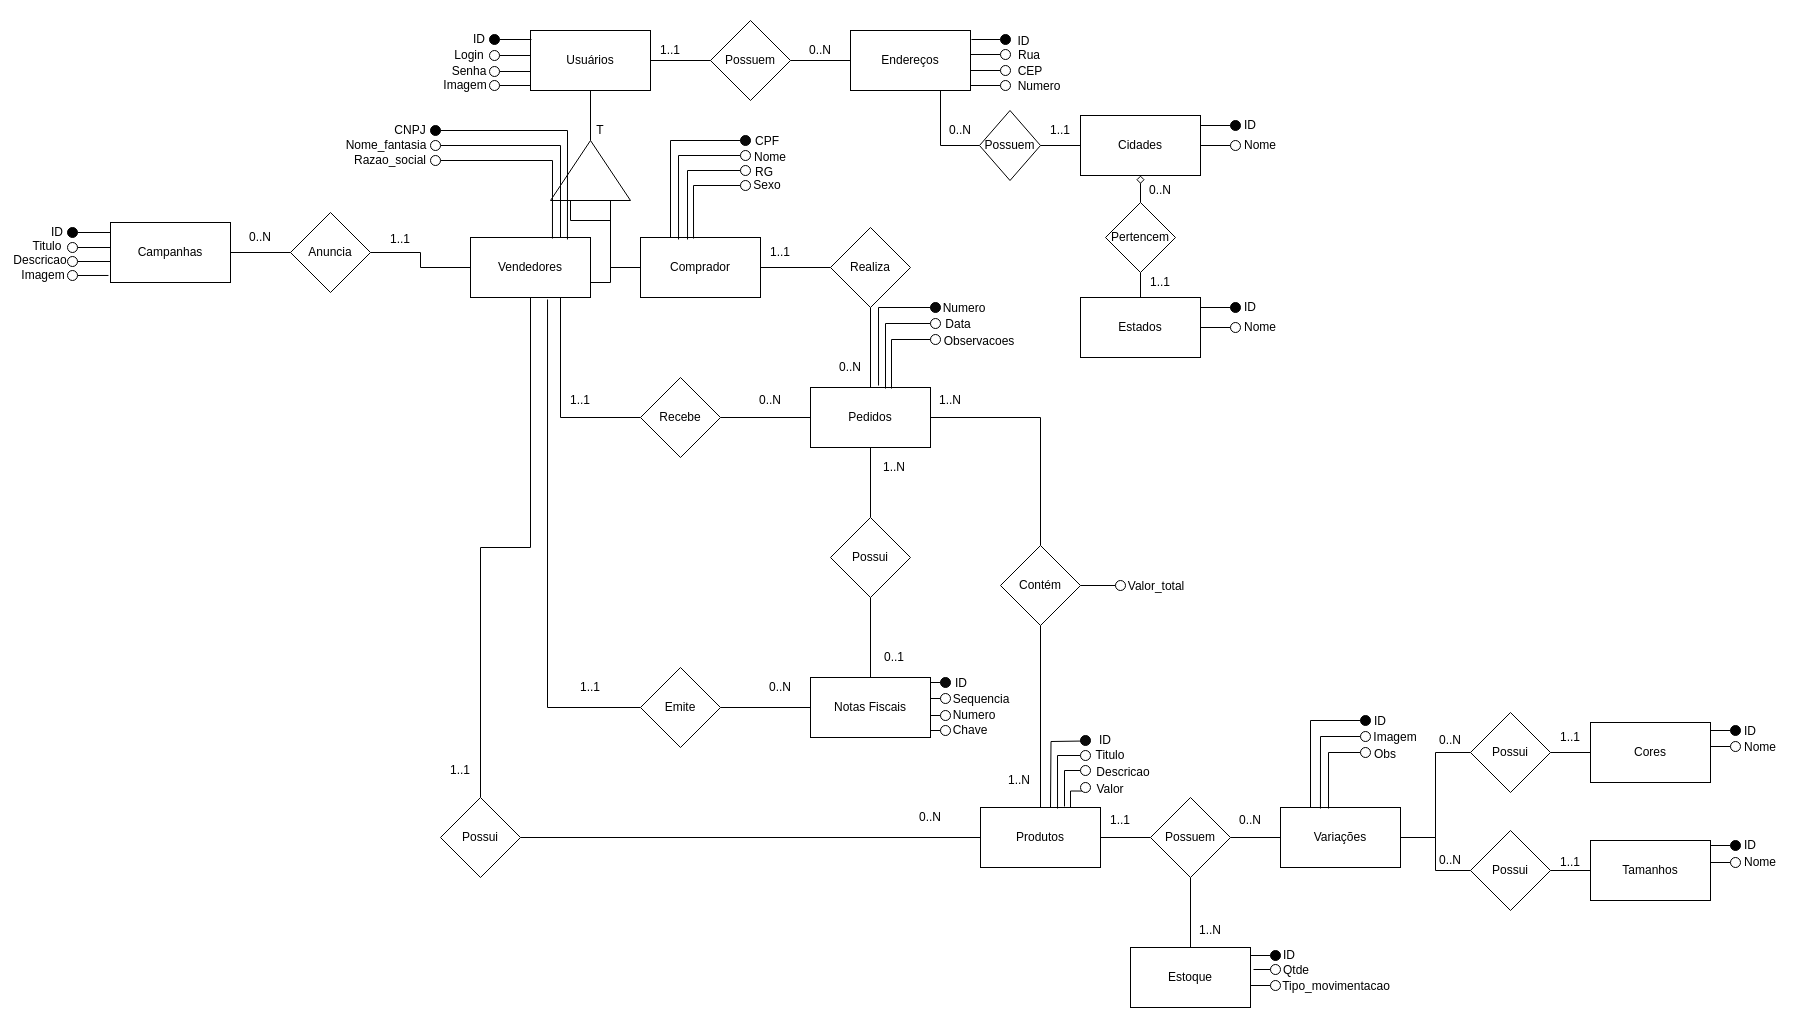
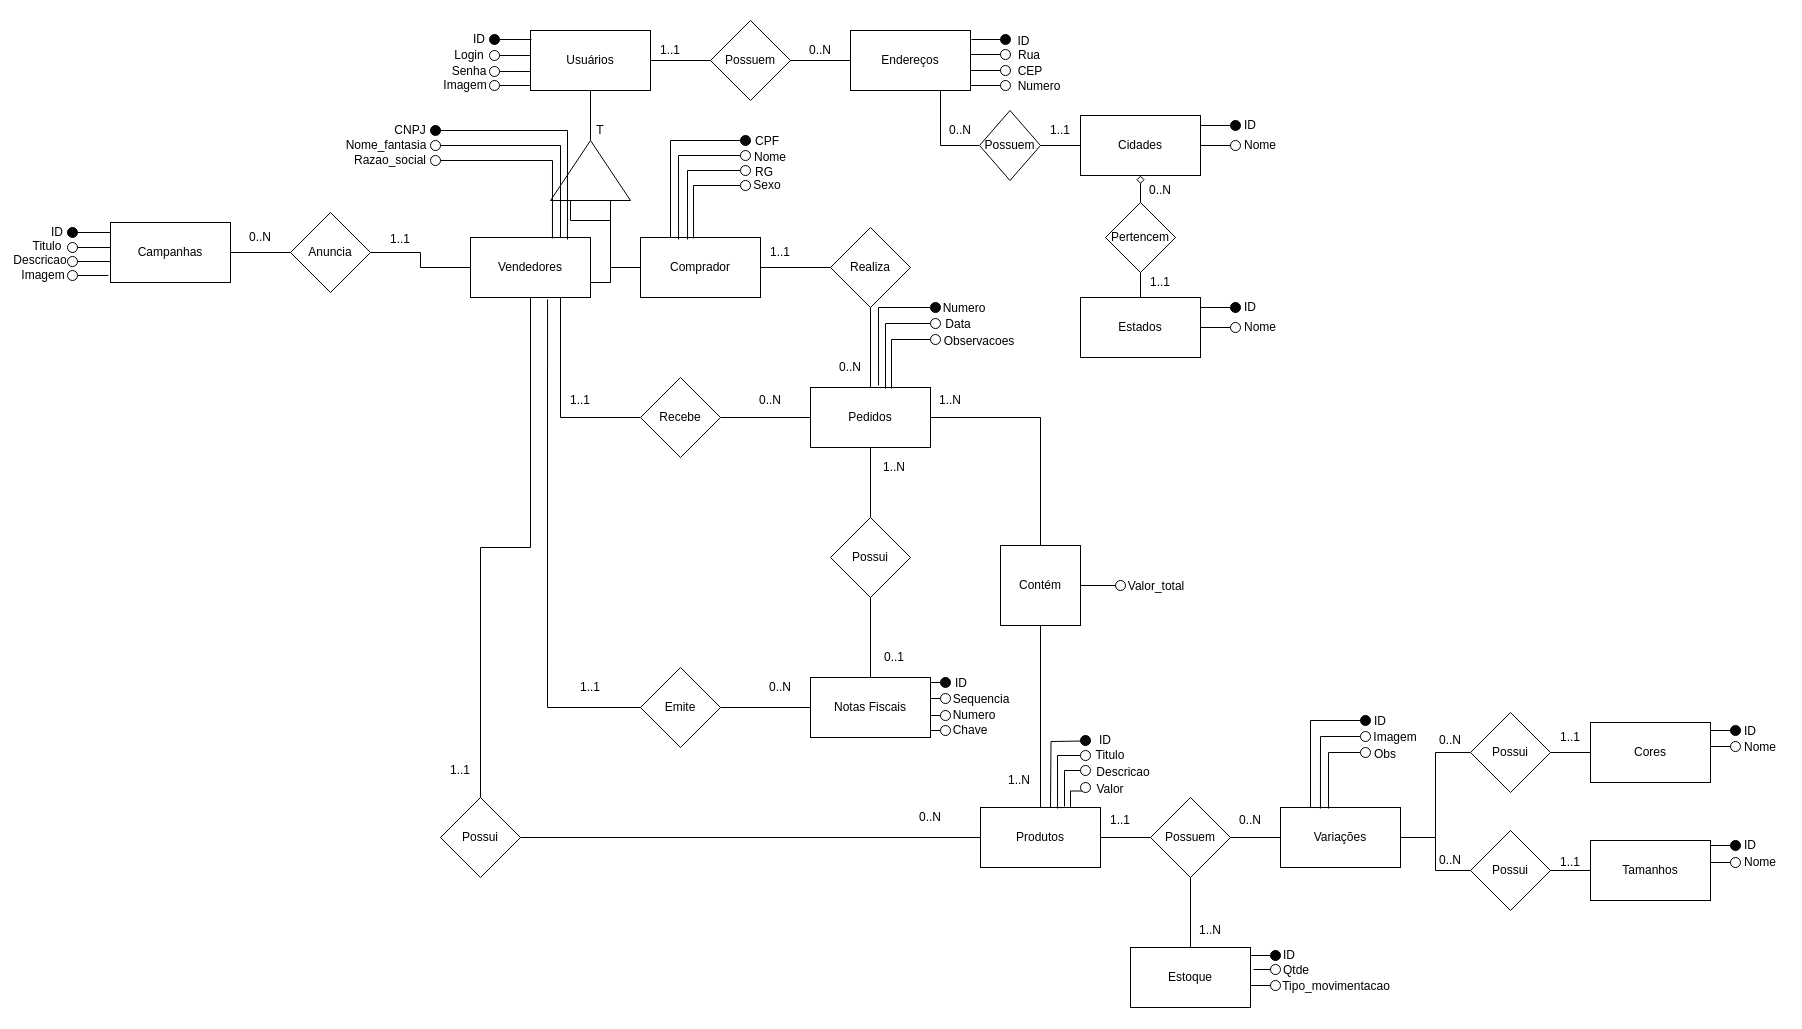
(1041, 586) -> (1041, 586)
